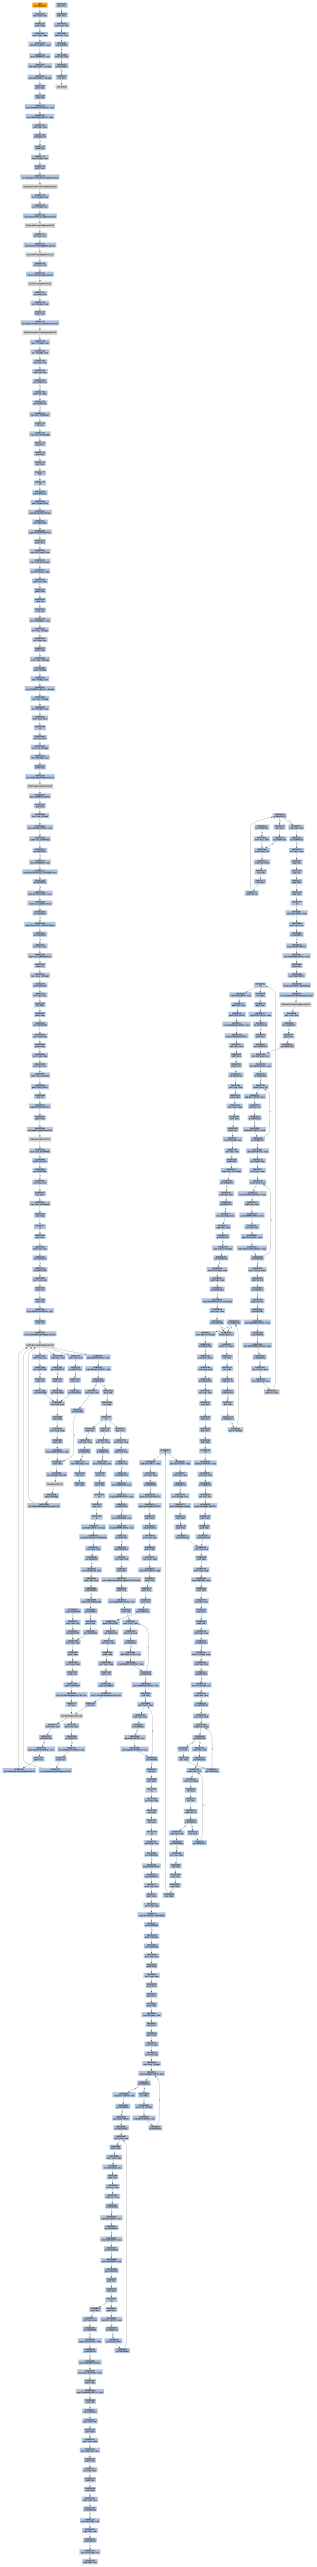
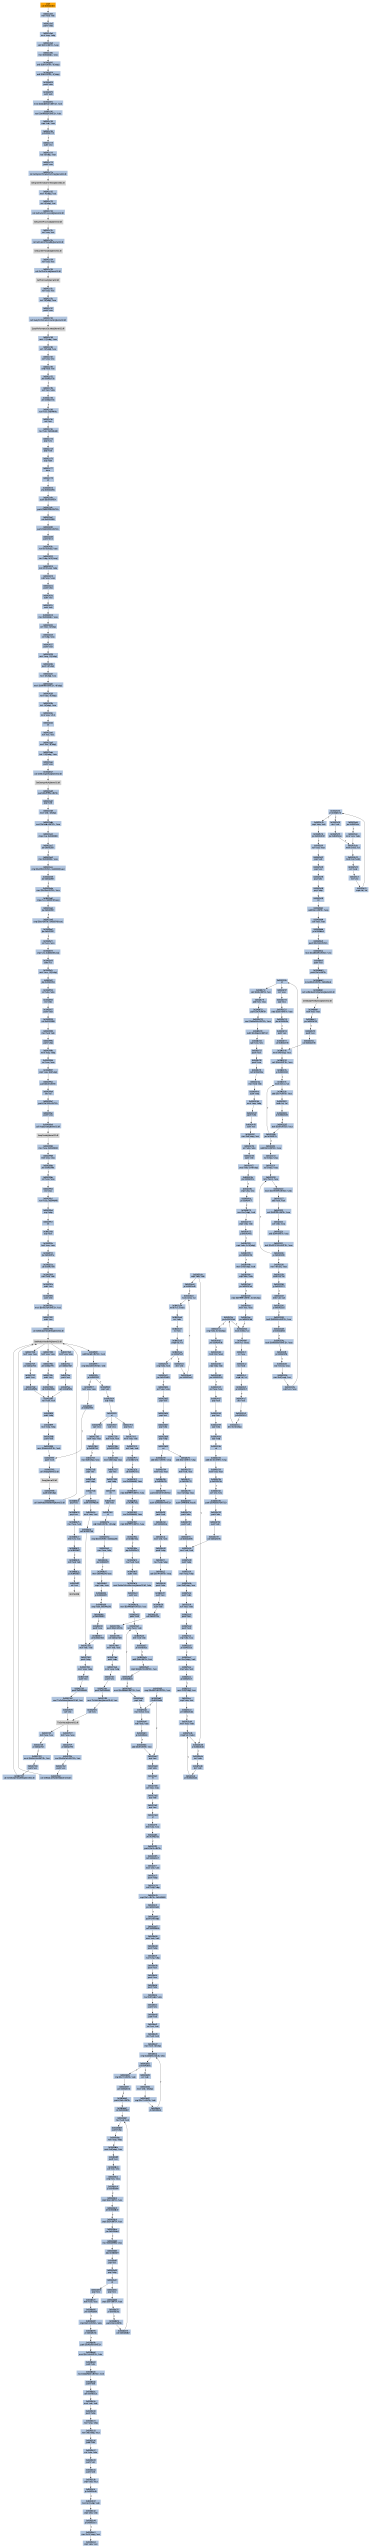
none -> (90, 1492)
(135, 1743) -> (147, 1751)
(199, 1743) -> (200, 1510)
